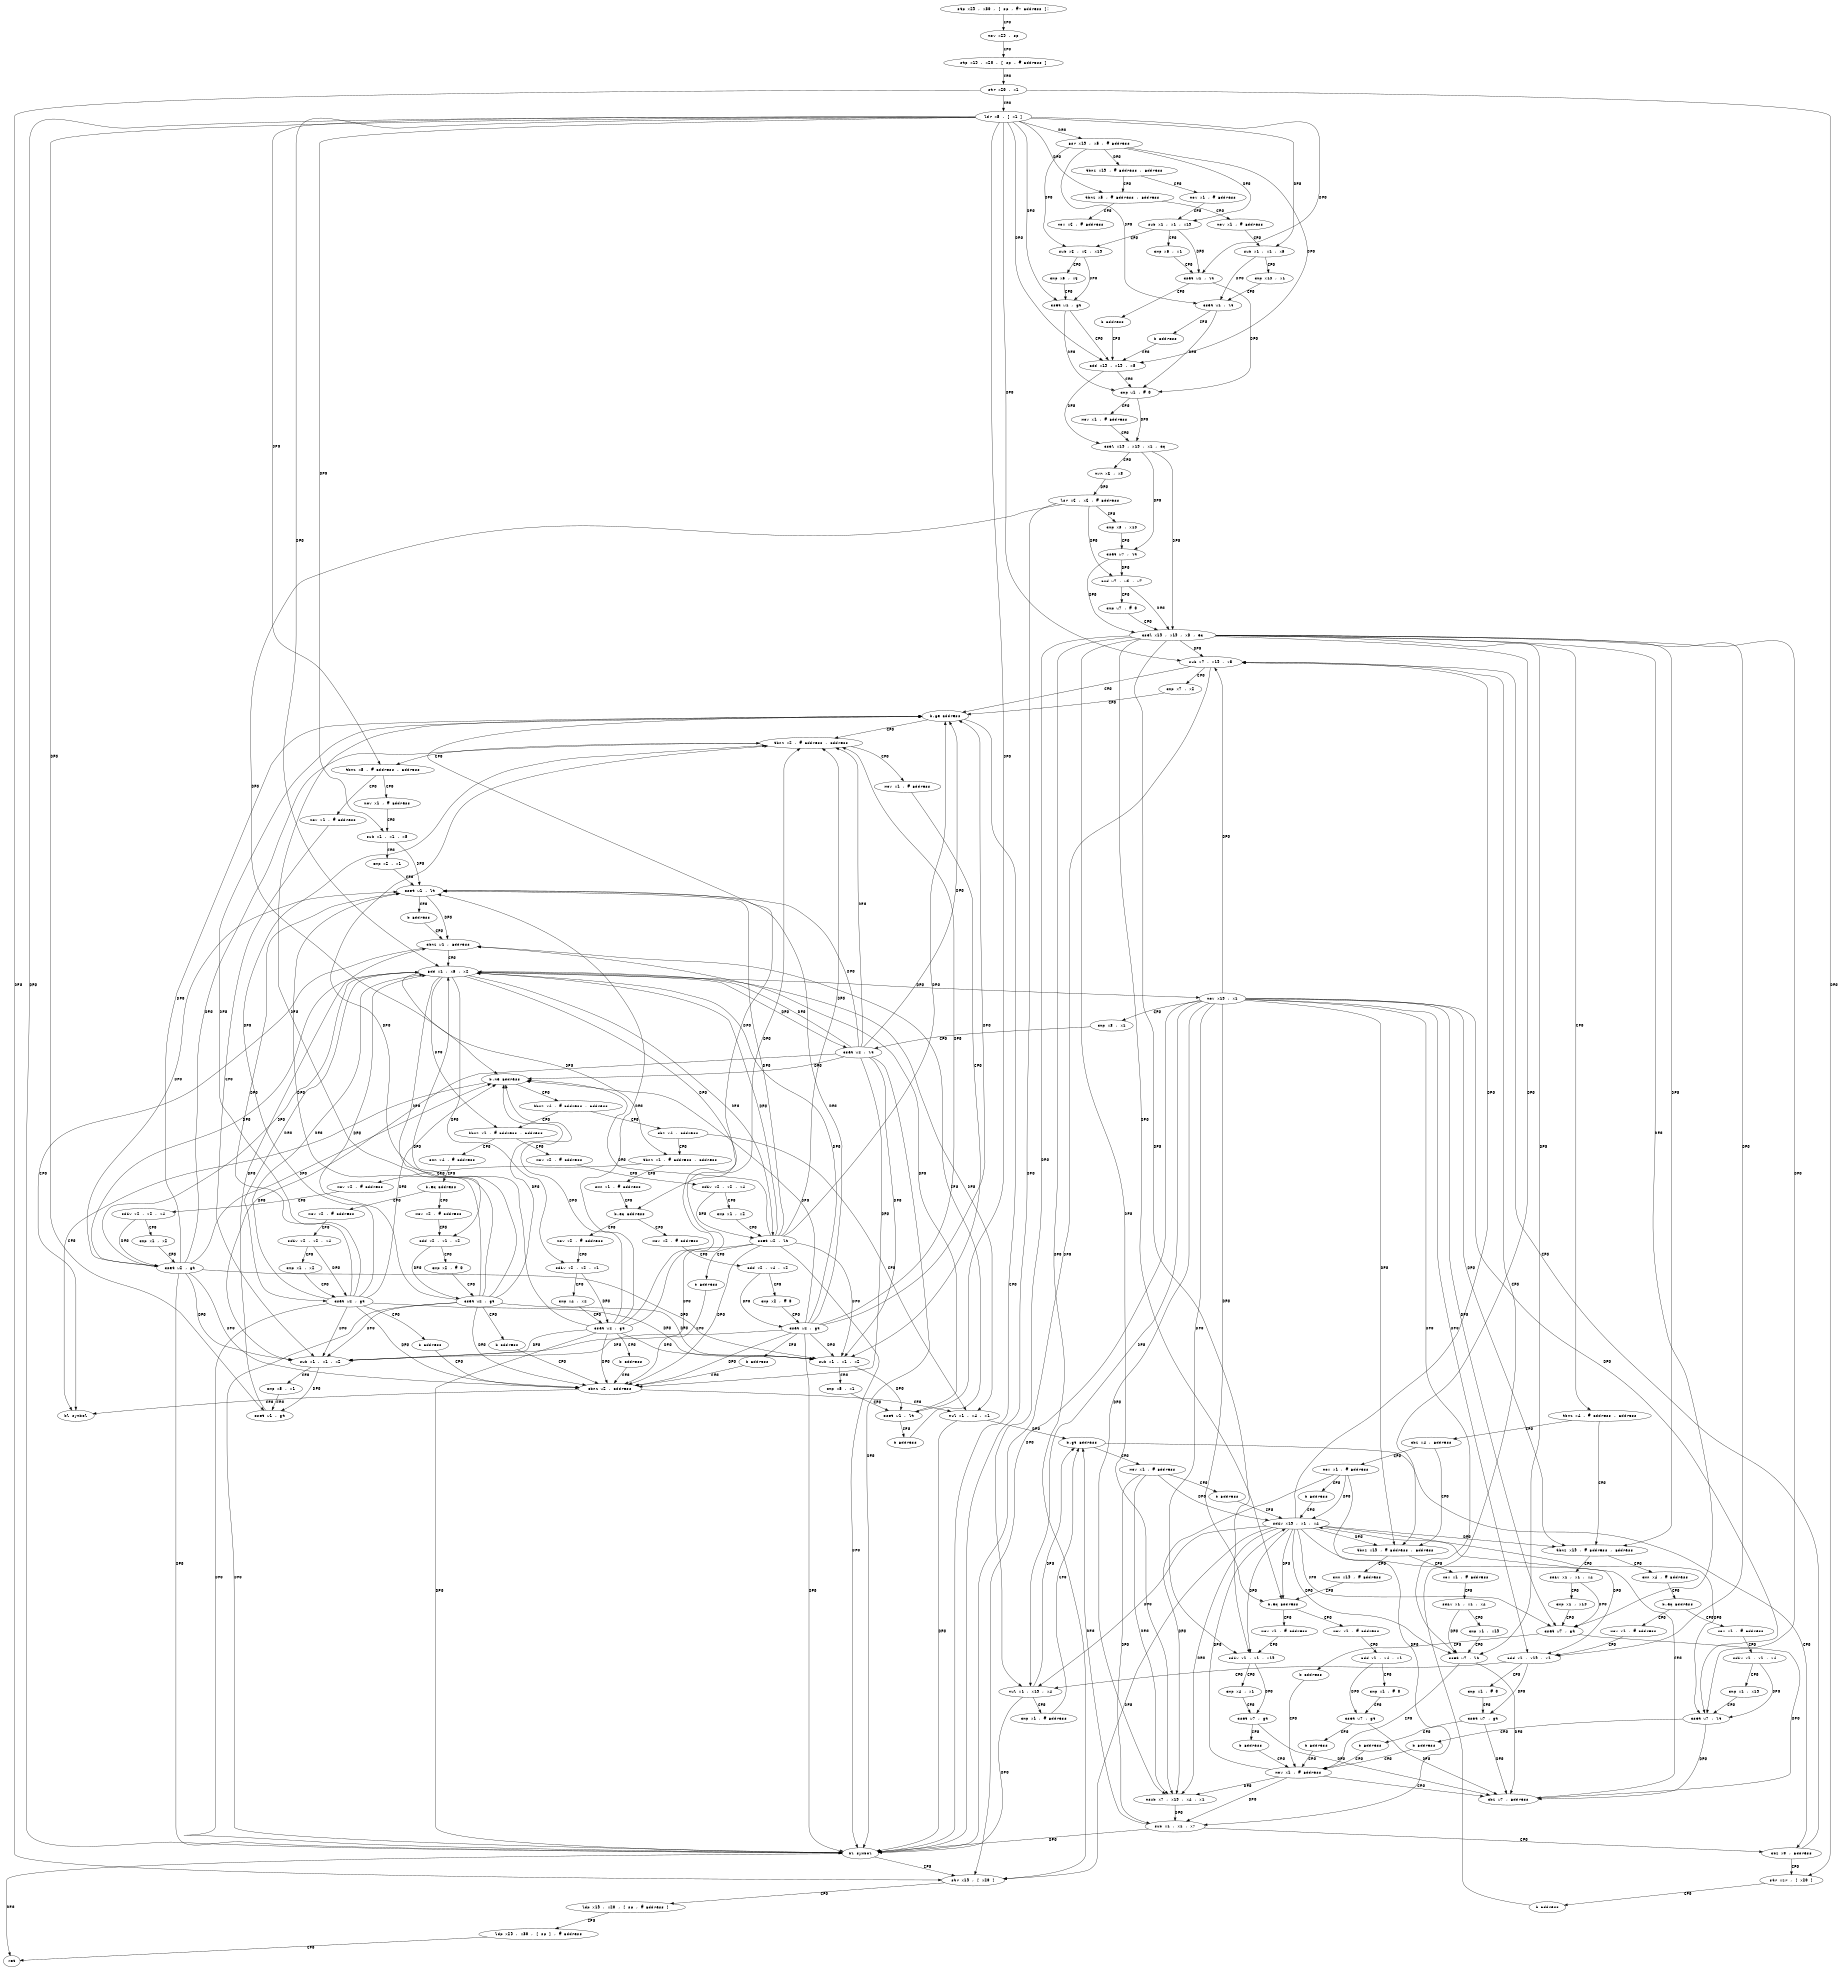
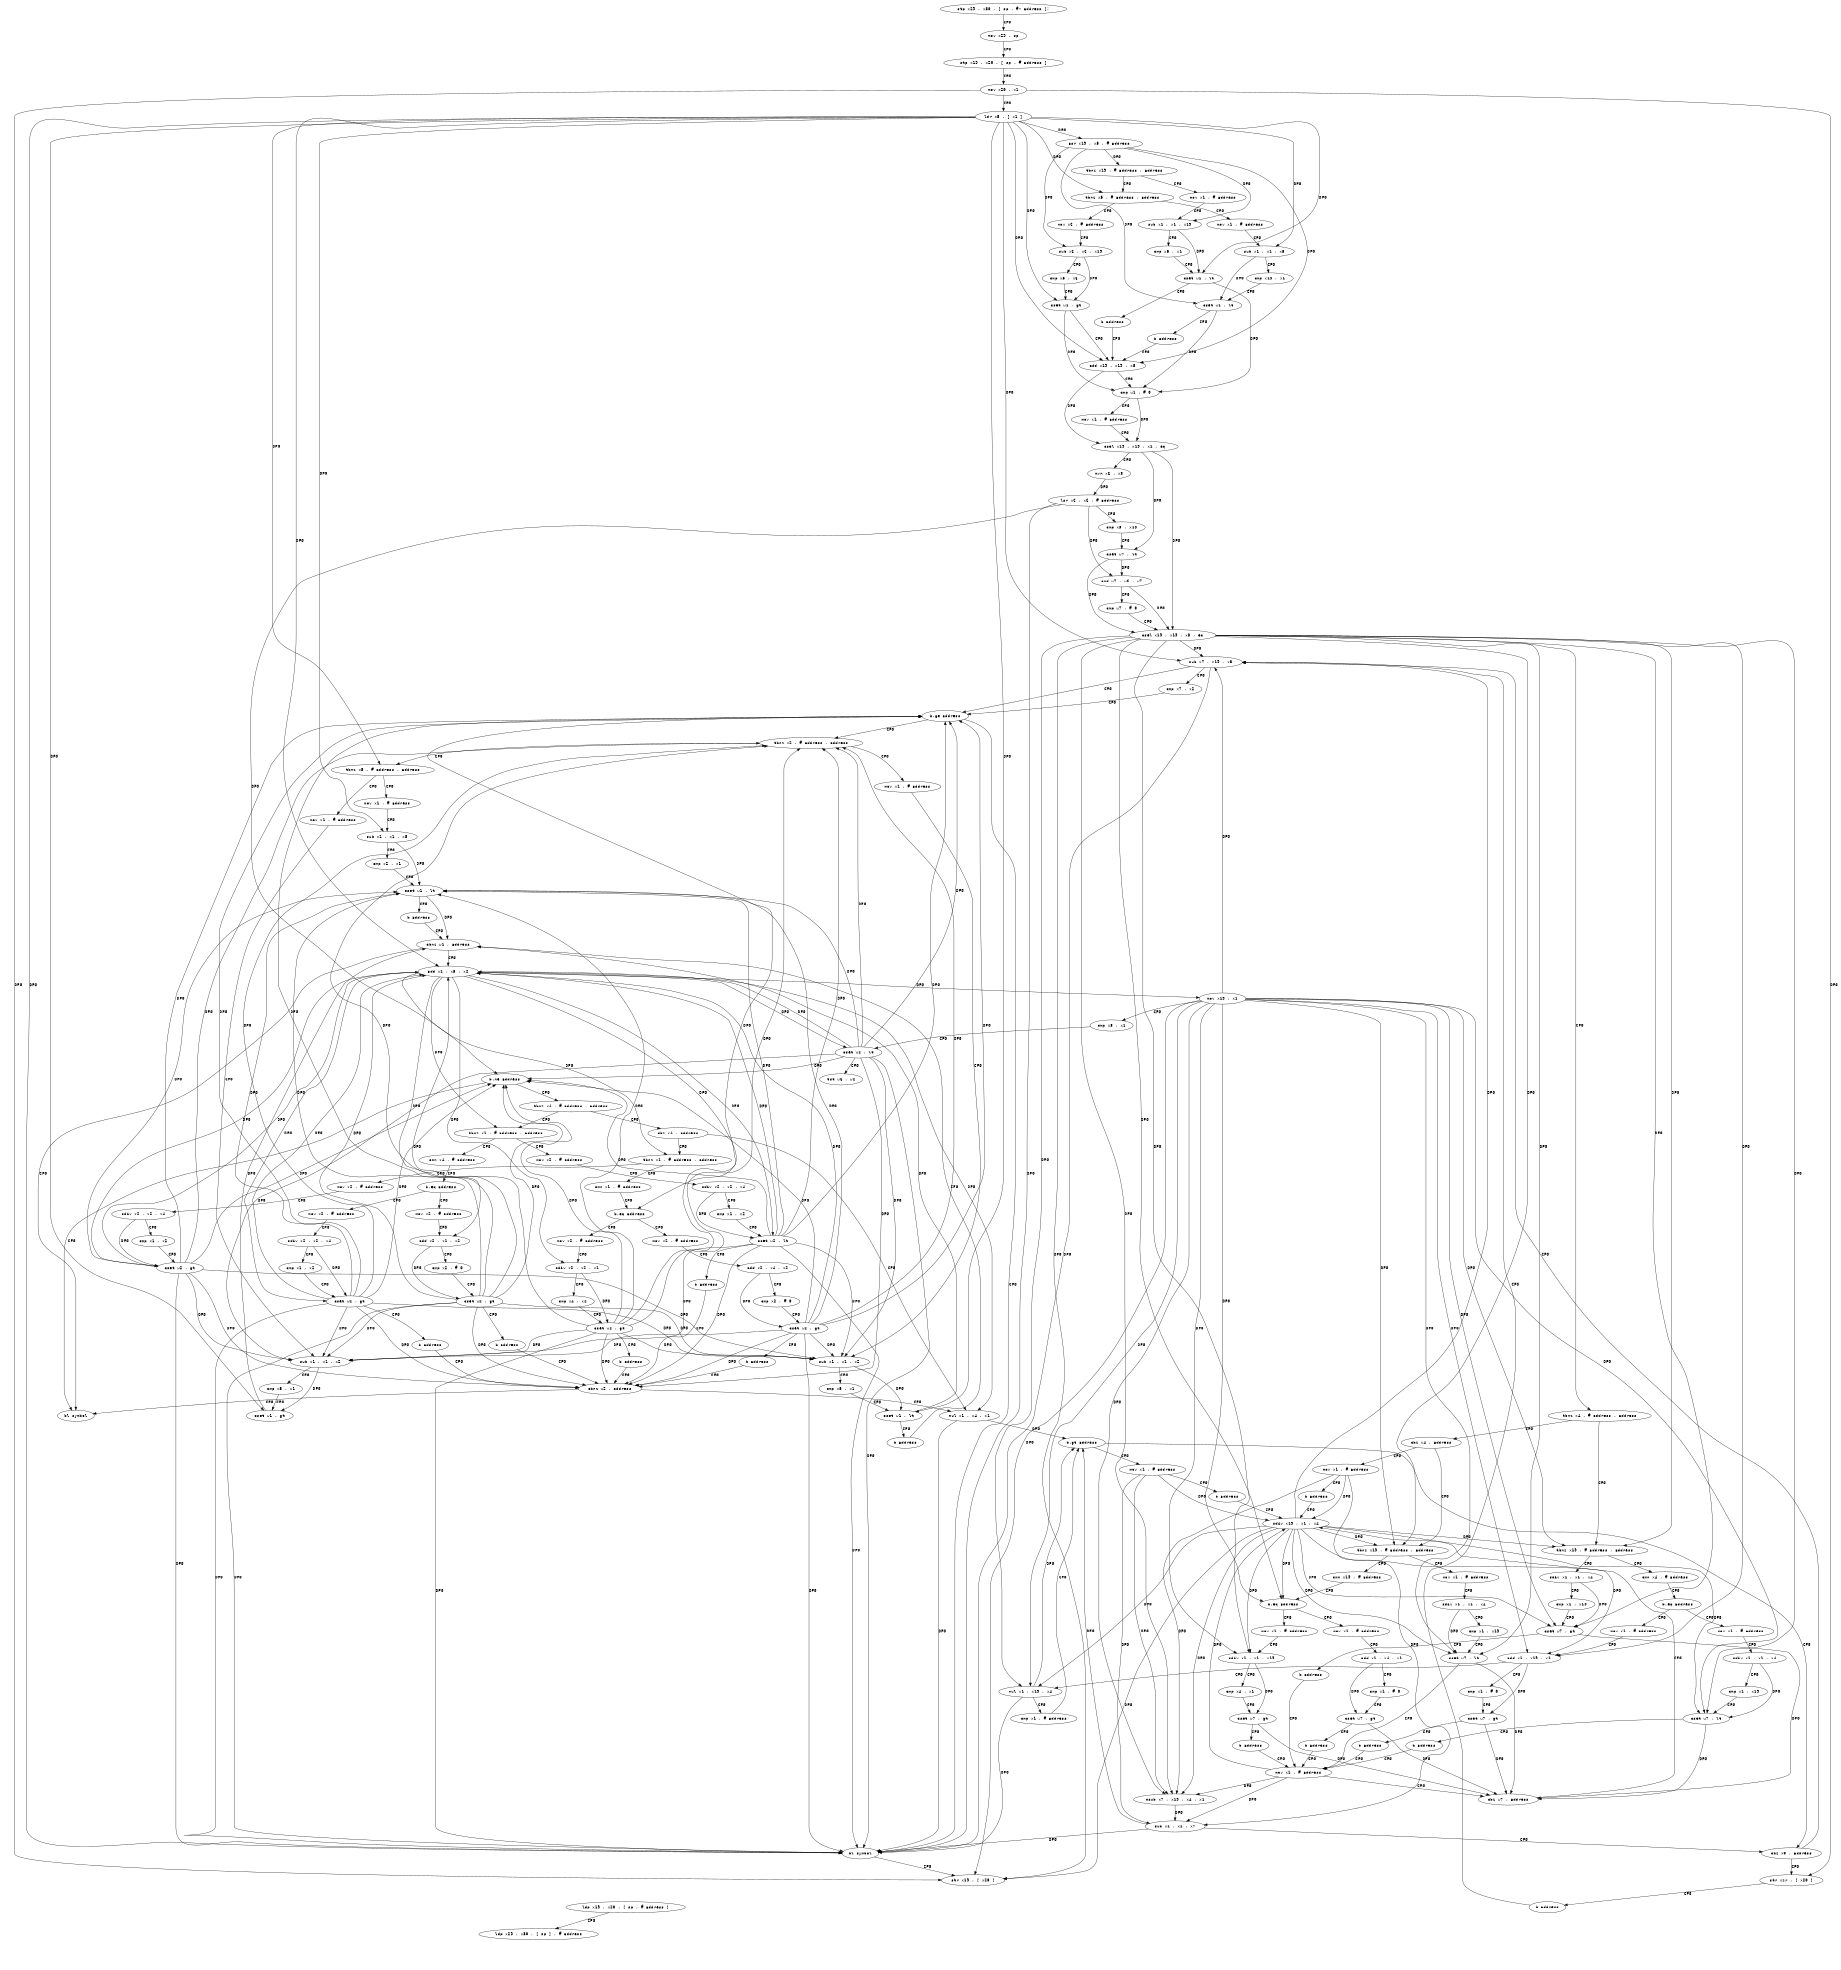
(1004, 90) -> (1004, 90)
(1127, 238) -> (1081, 236)
none -> (841, 1079)
(809, 1893) -> none
(12, 1961) -> none
